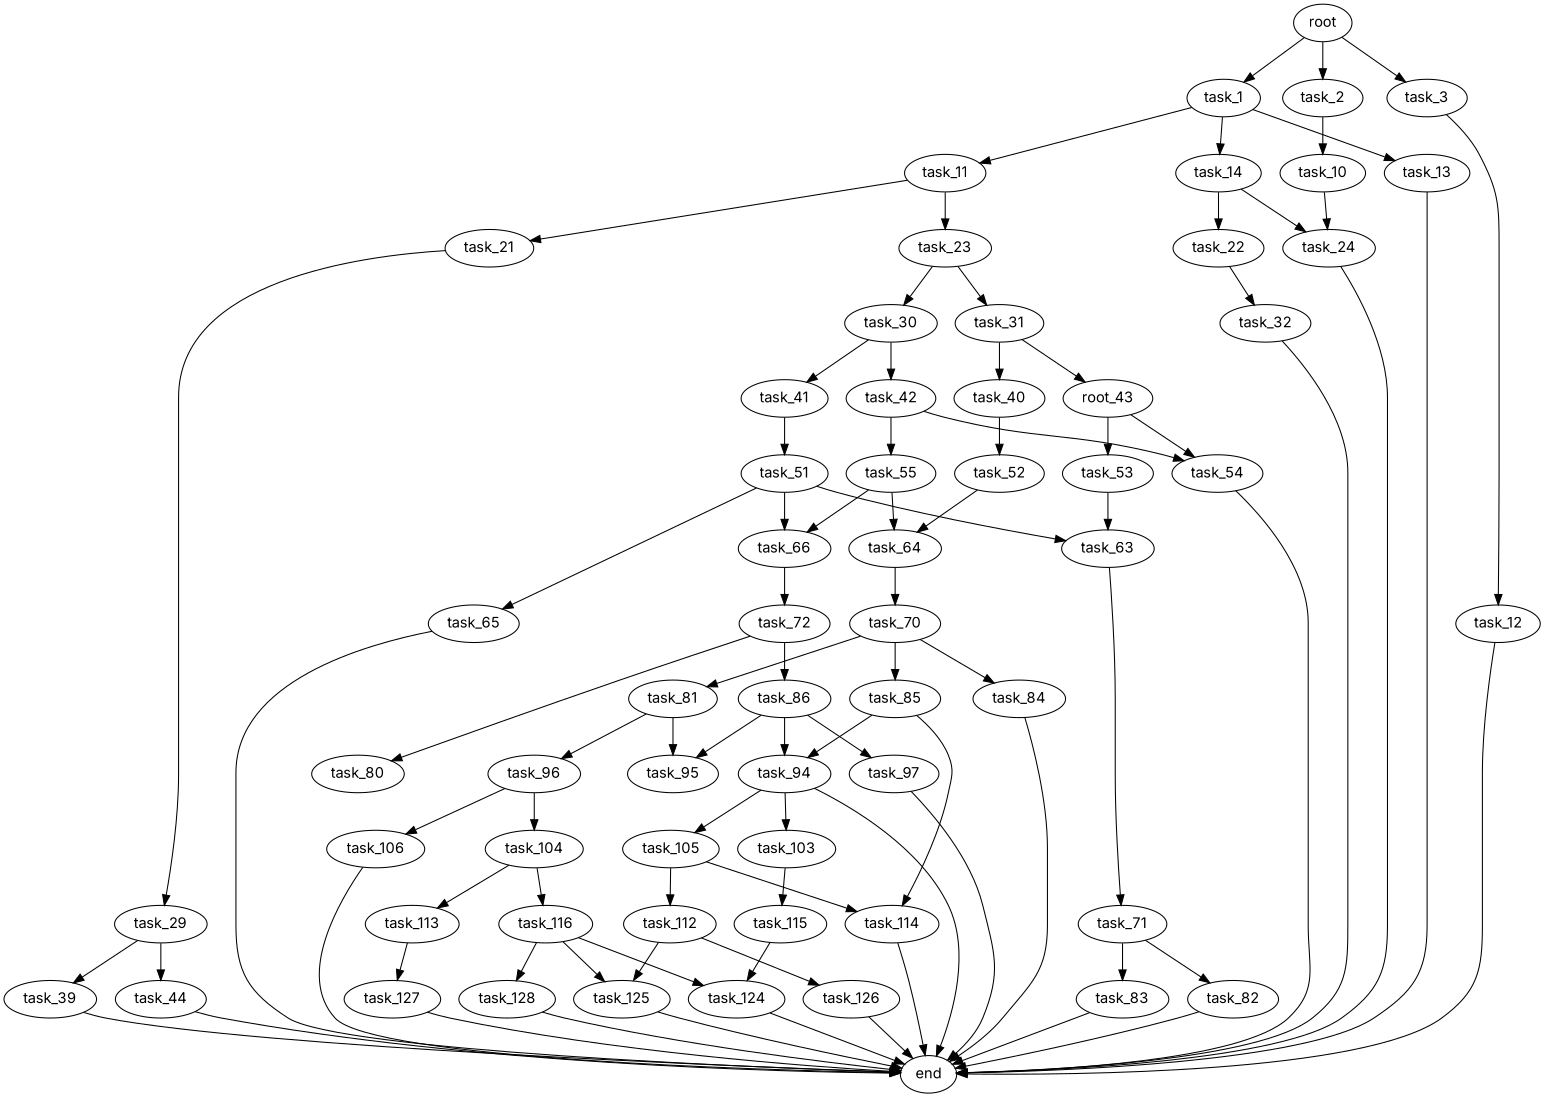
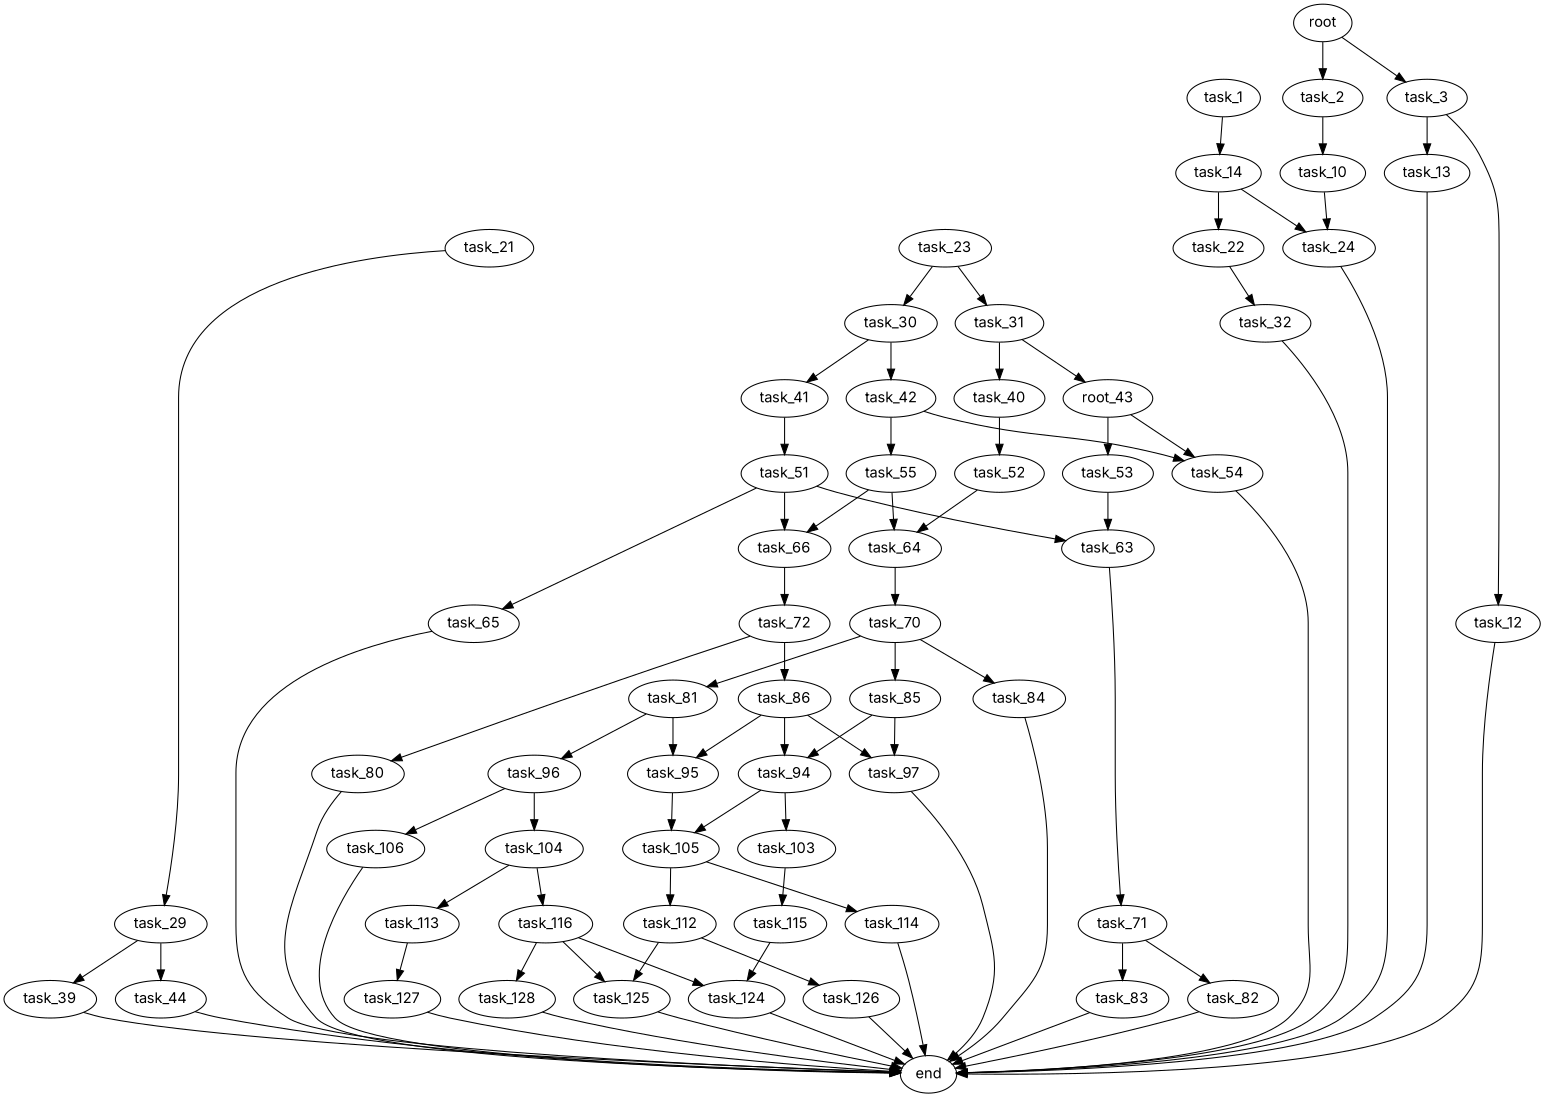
(1278, 57) -> none
(1316, 132) -> (1427, 130)
(945, 173) -> none
(946, 803) -> (895, 731)
none -> (672, 806)
(939, 890) -> (317, 1018)
